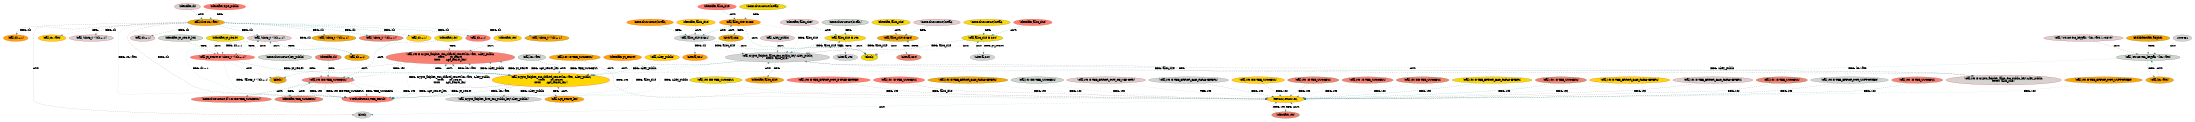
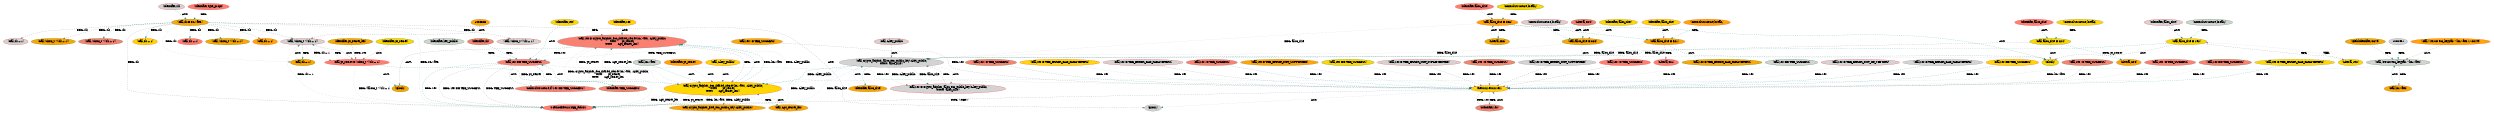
(225, 7) -> (209, 7)
none -> (480, 22)
(52, 38) -> none
(181, 38) -> (350, 42)
(695, 38) -> (1664, 42)
(2083, 38) -> (2450, 42)
(2148, 38) -> (2365, 42)
(204, 46) -> (360, 53)
(700, 46) -> (1669, 53)
(915, 46) -> (1587, 30)
(2174, 46) -> (2402, 53)
(903, 47) -> none
(977, 49) -> none
(285, 57) -> (444, 42)
(695, 57) -> (1666, 62)
(845, 57) -> (2350, 62)
(982, 57) -> (2129, 62)
(829, 80) -> (1419, 62)
(942, 91) -> (1468, 75)
(1206, 91) -> (1821, 75)
none -> (1033, 97)
(493, 99) -> (717, 108)
